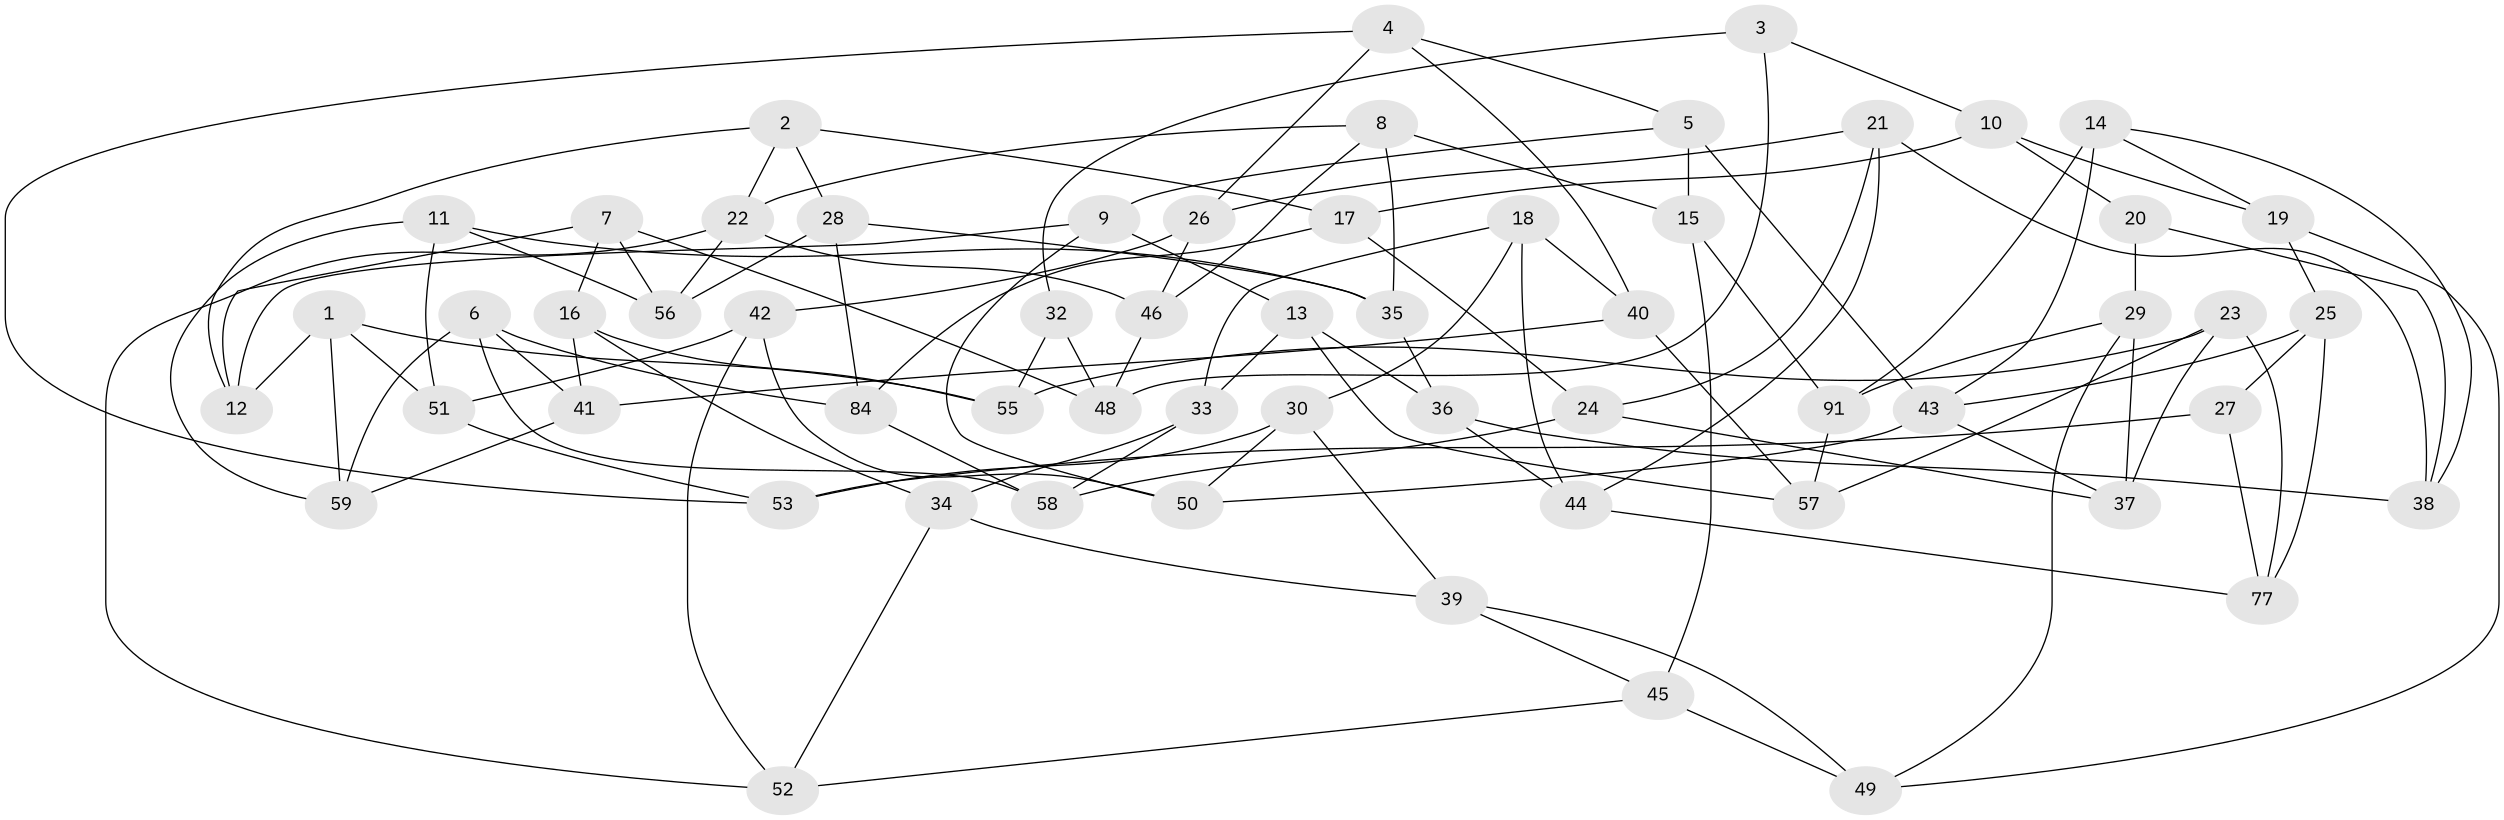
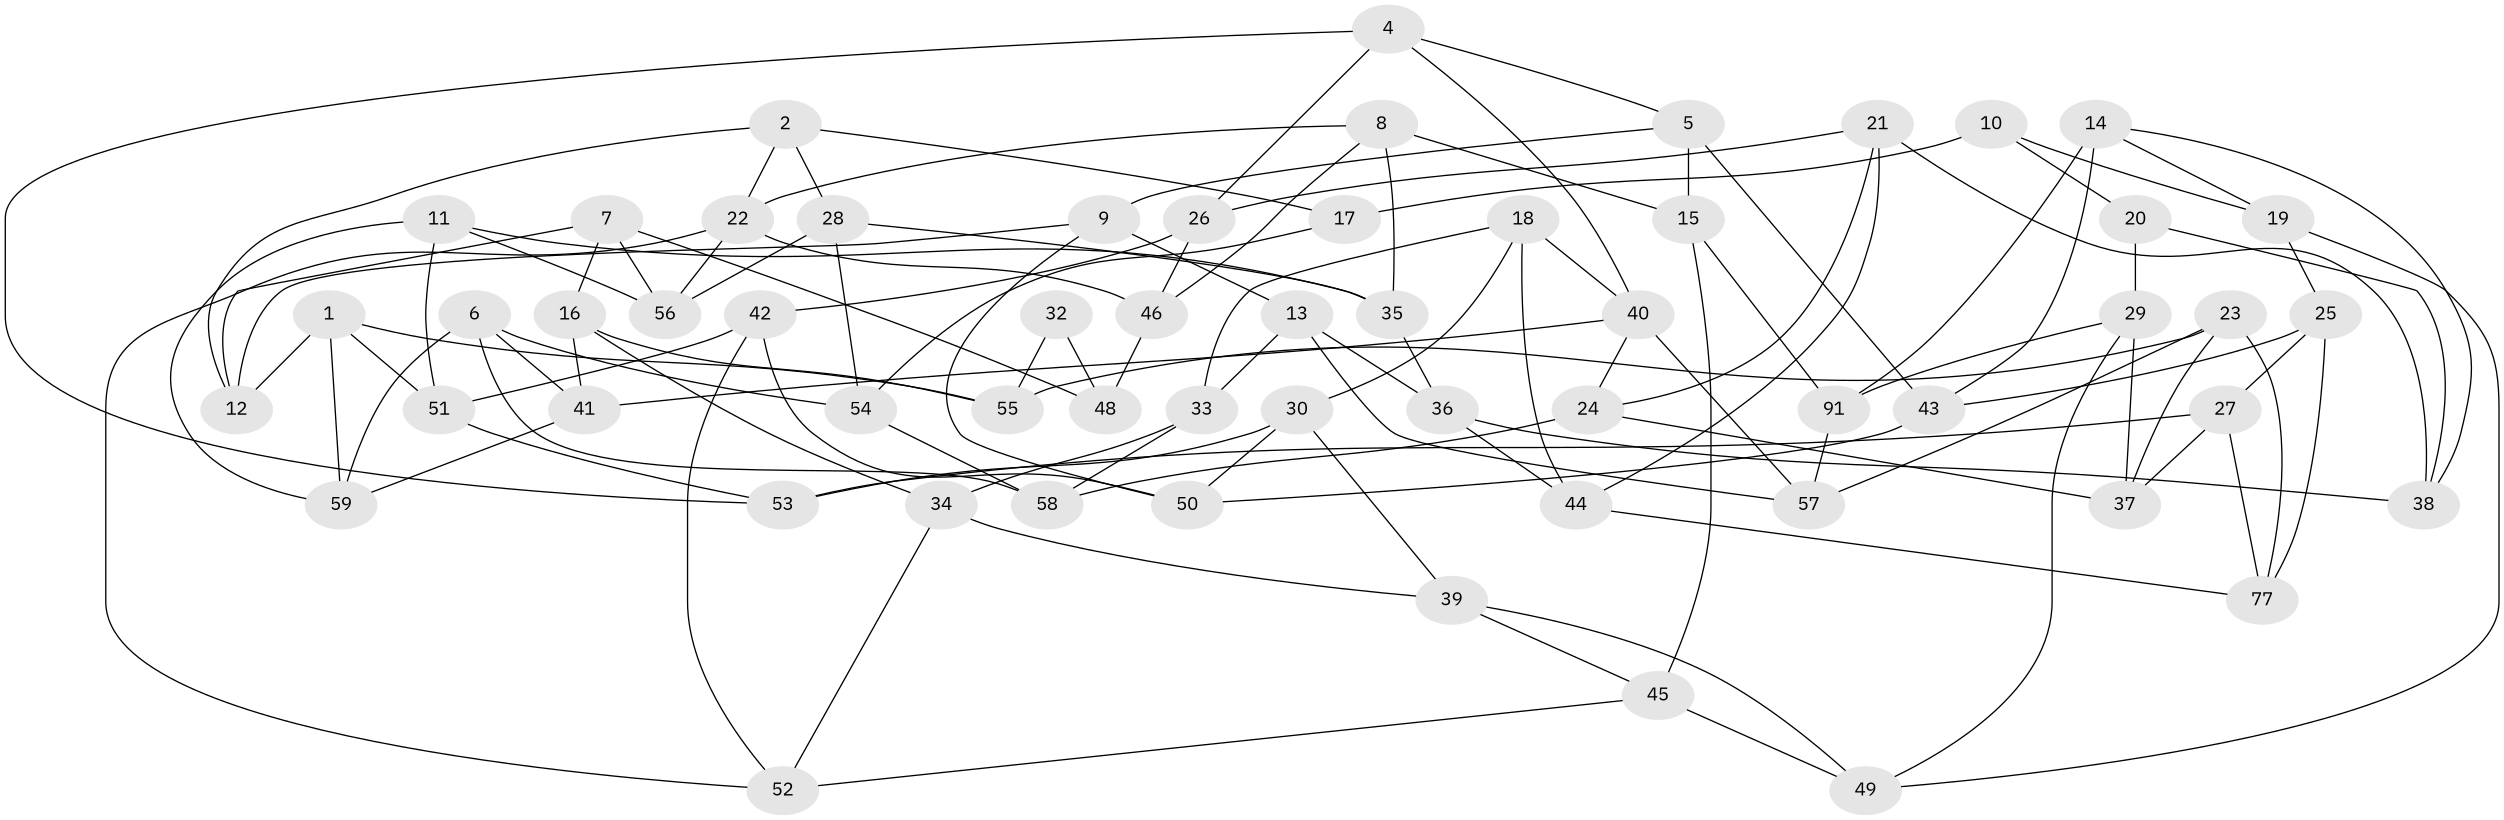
(1761, 29) -> none
(1473, 317) -> (1617, 355)
(861, 410) -> (861, 410)
(2027, 457) -> (2175, 457)
